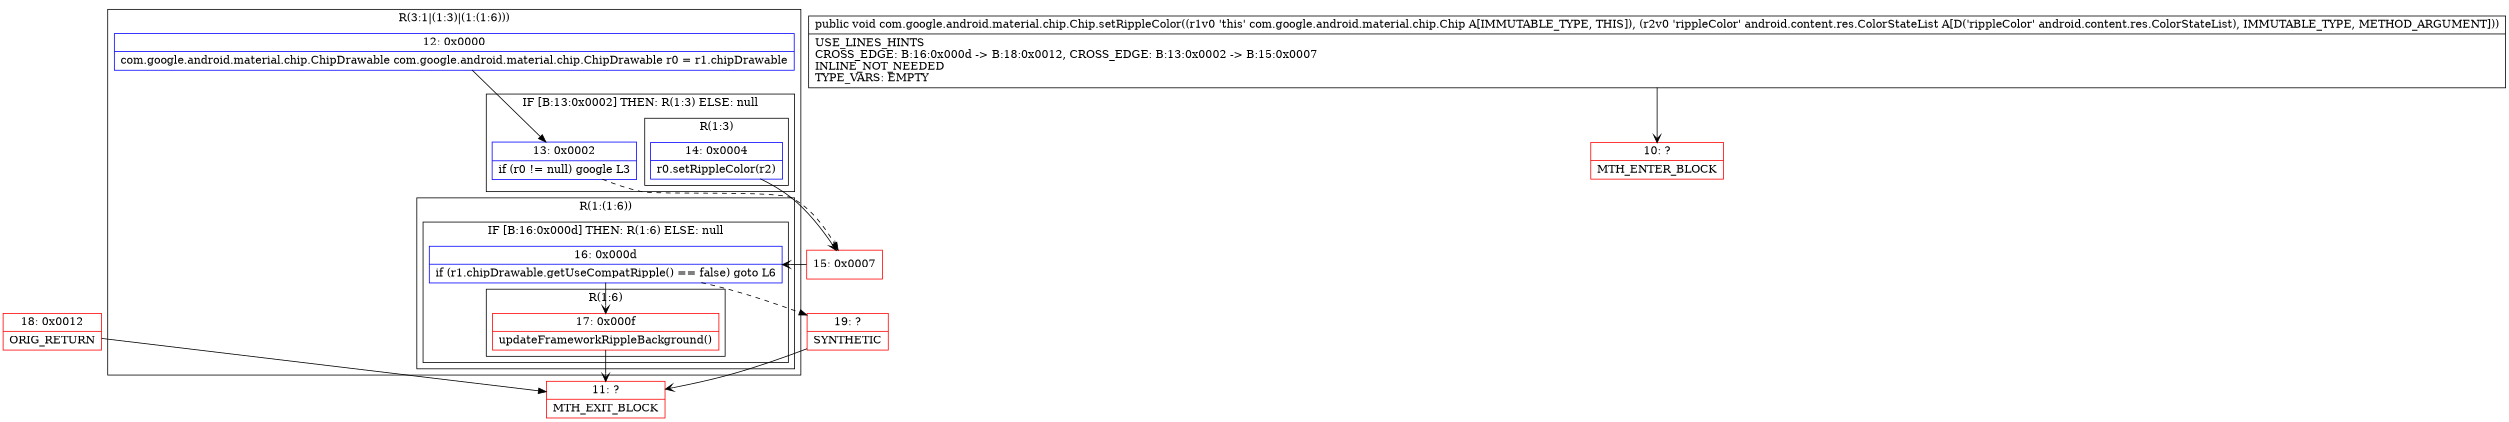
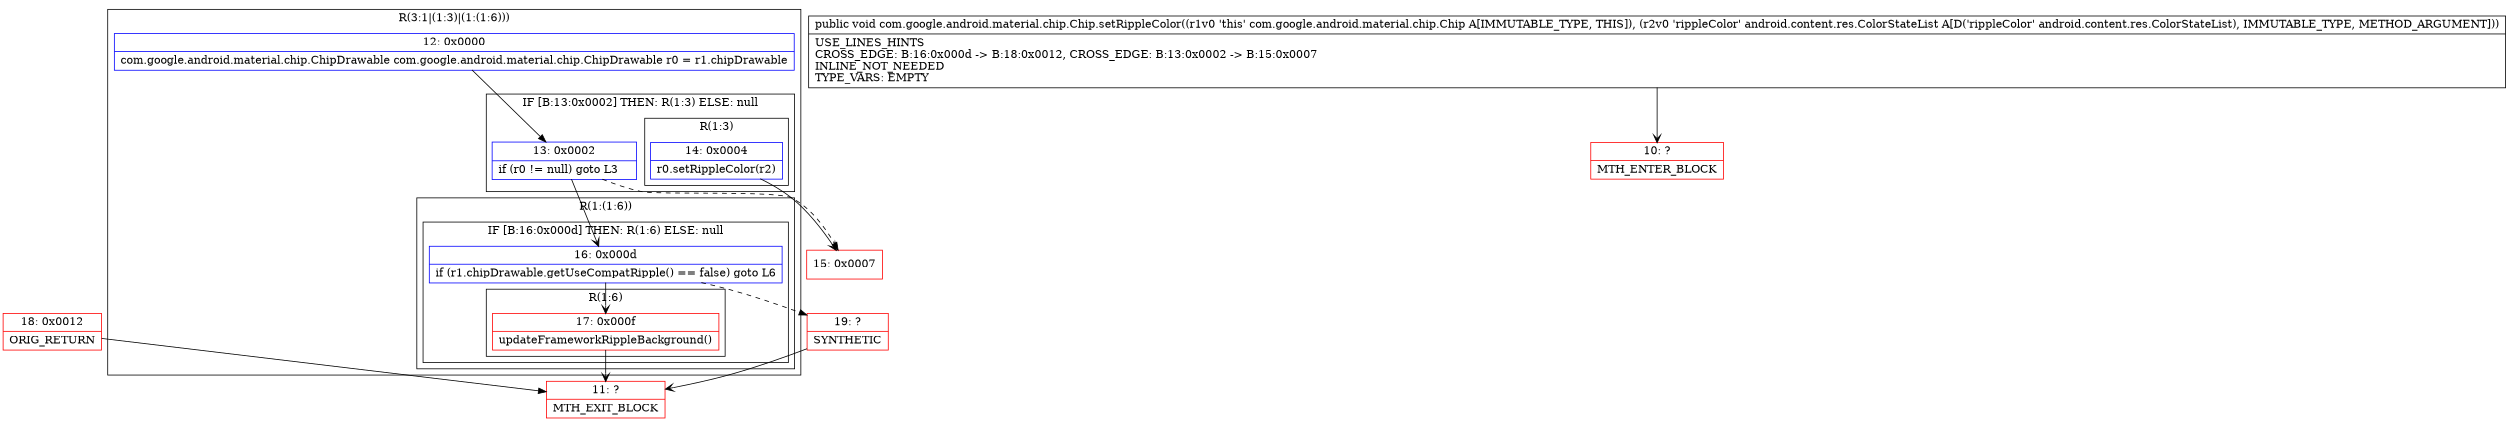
(564, 170) -> (558, 170)
(798, 265) -> (584, 209)
